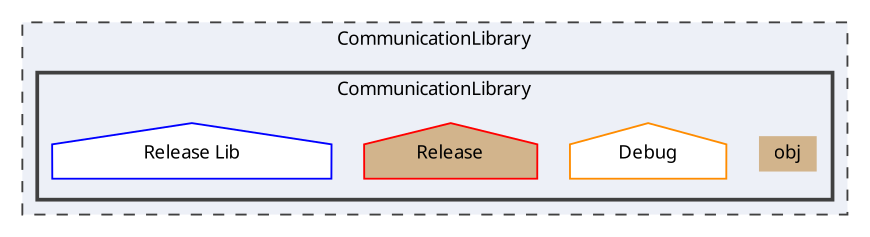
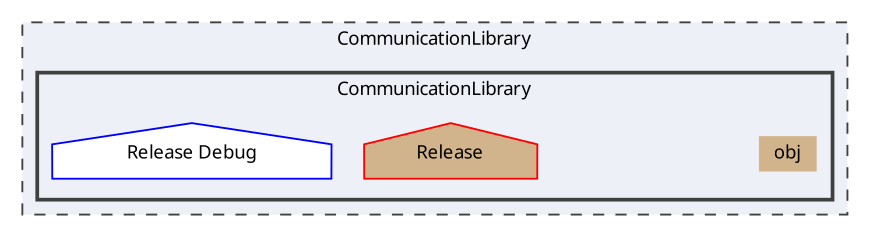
(192, 154) -> (192, 154)
(648, 154) -> none
